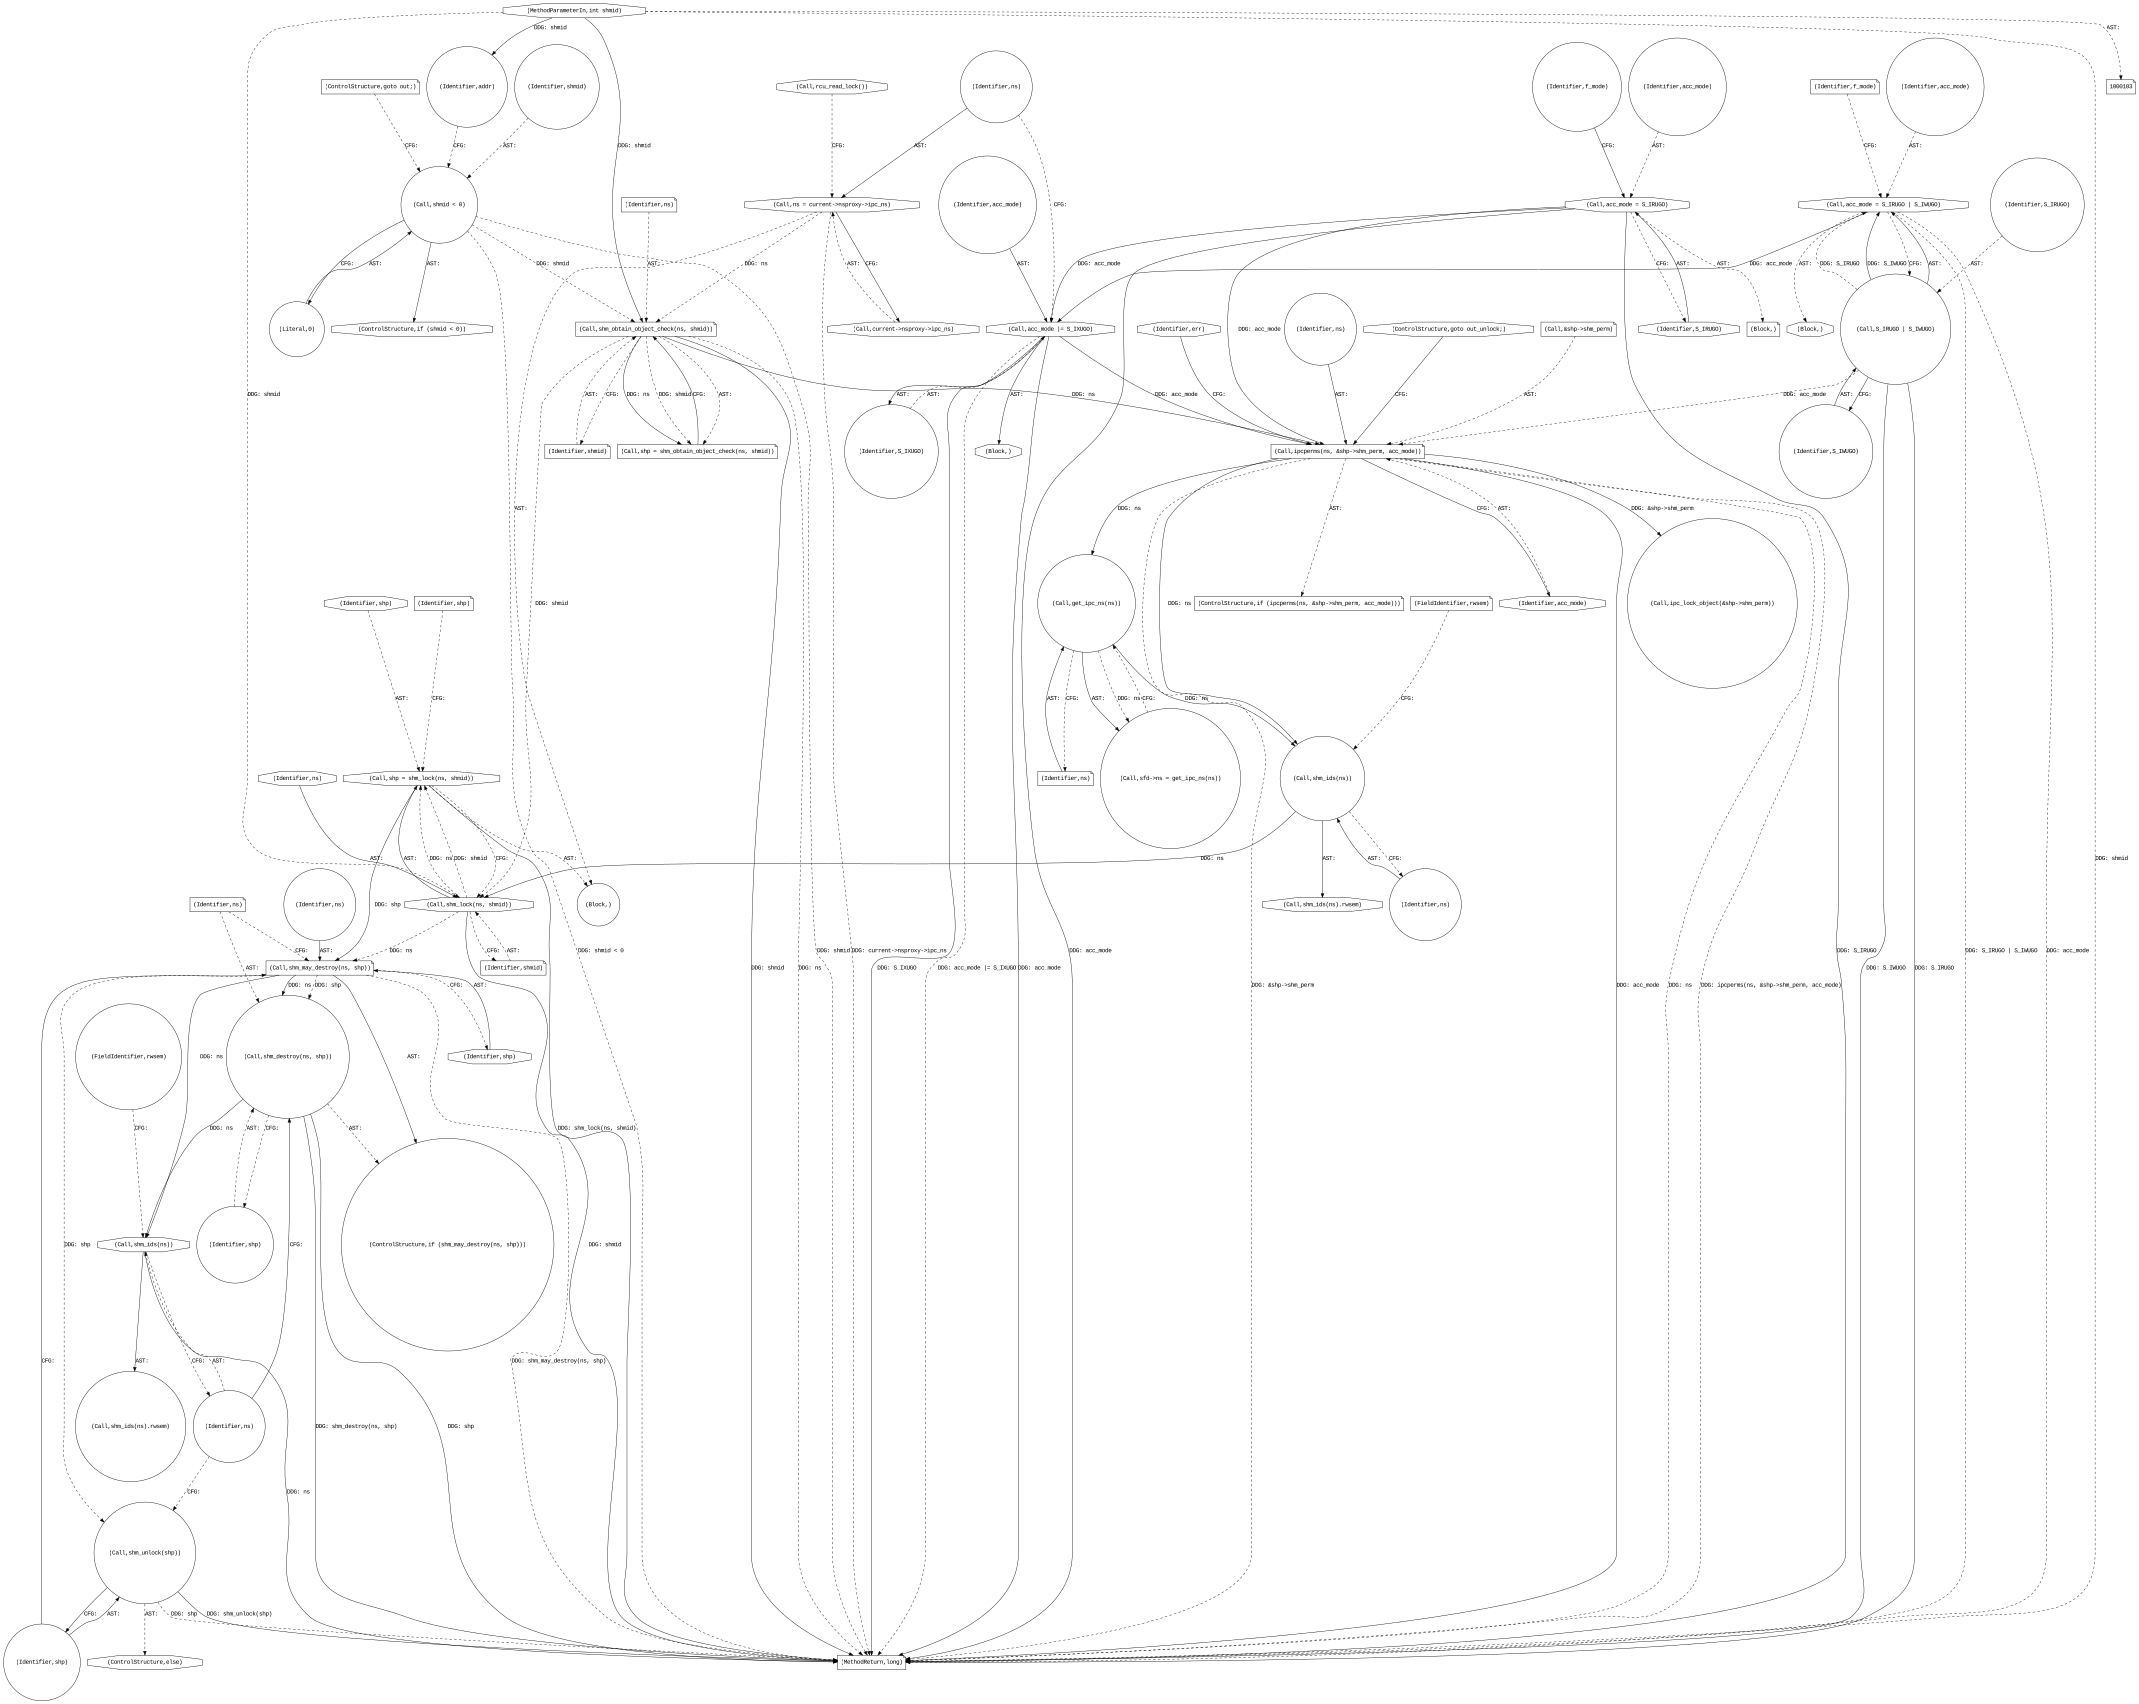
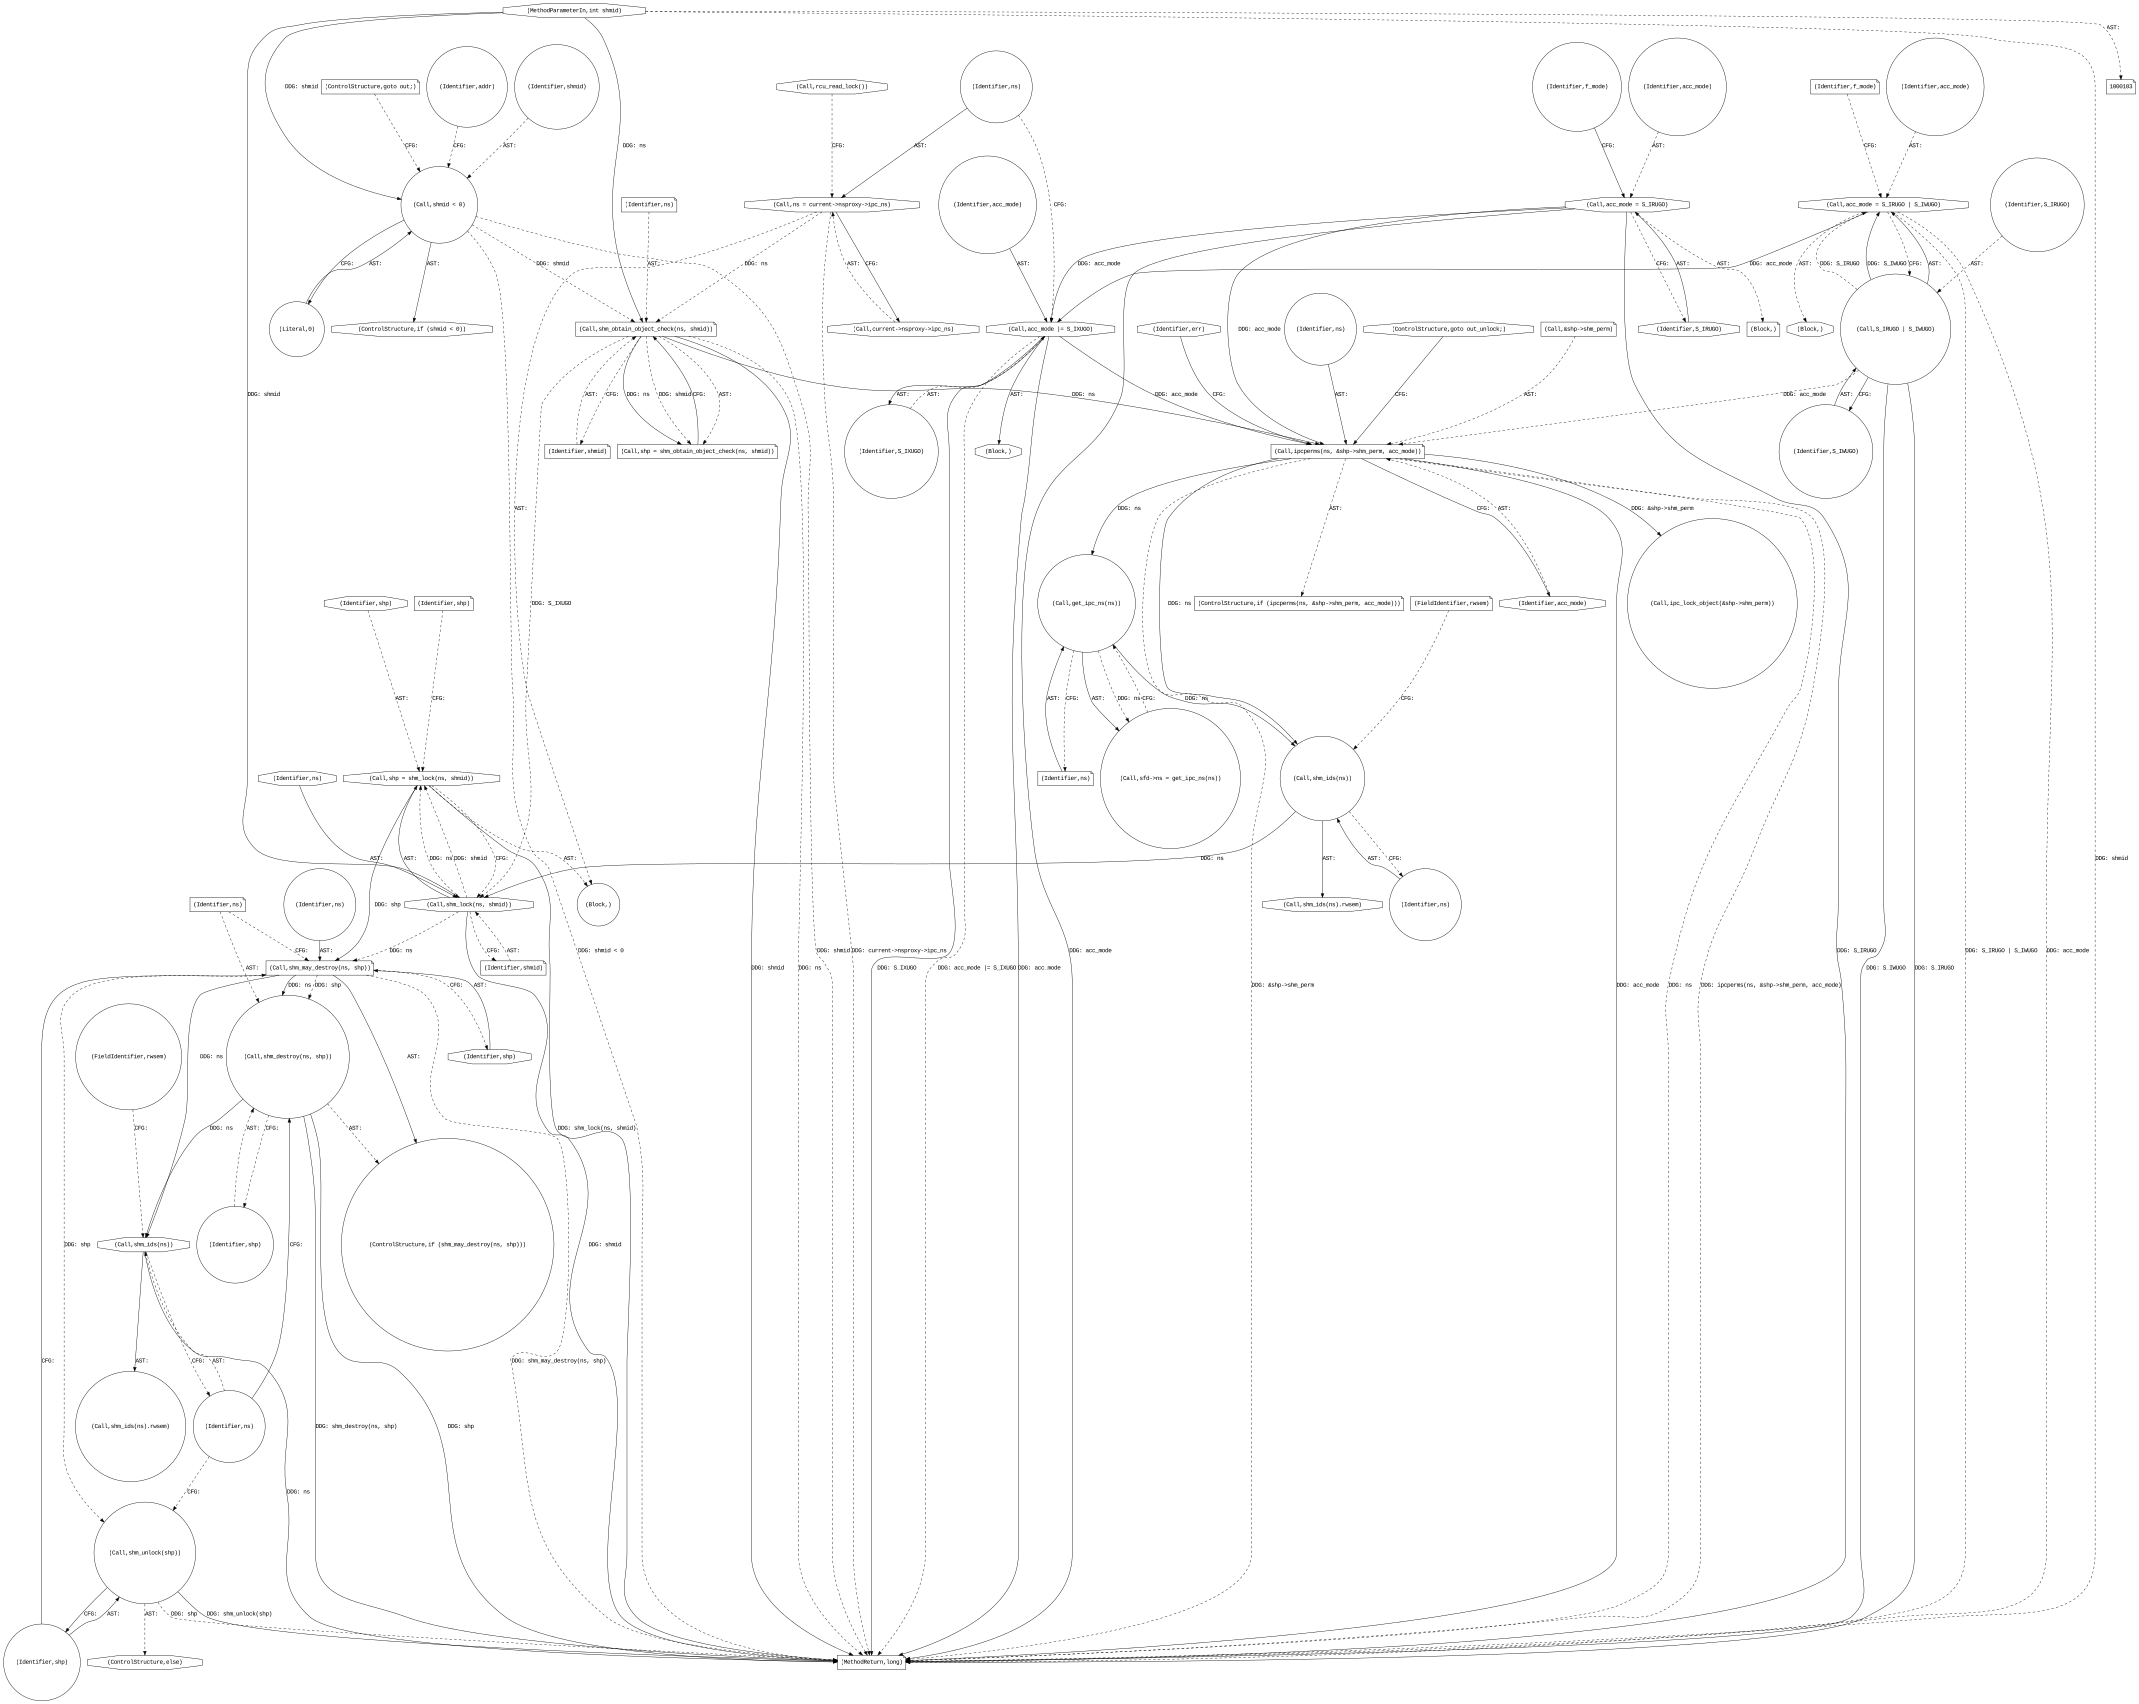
(521, 32) -> (279, 45)
(634, 146) -> (634, 146)
(247, 426) -> (247, 426)
(552, 603) -> (552, 603)
